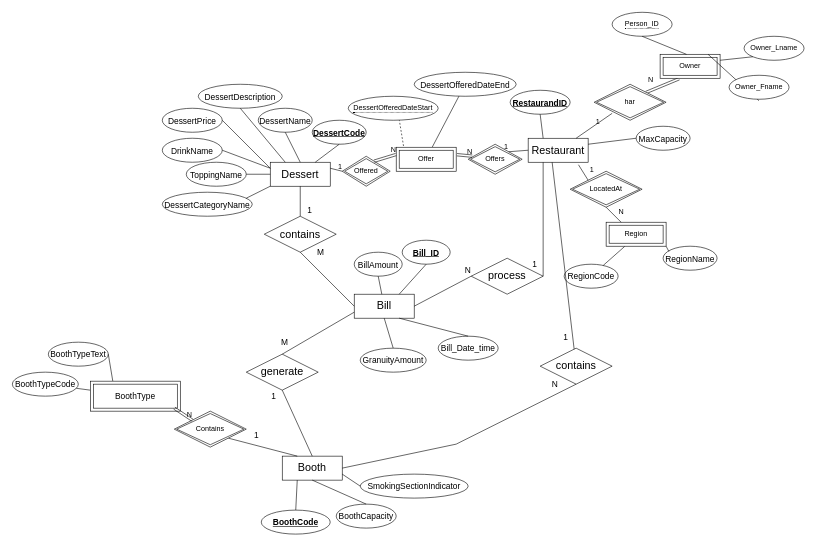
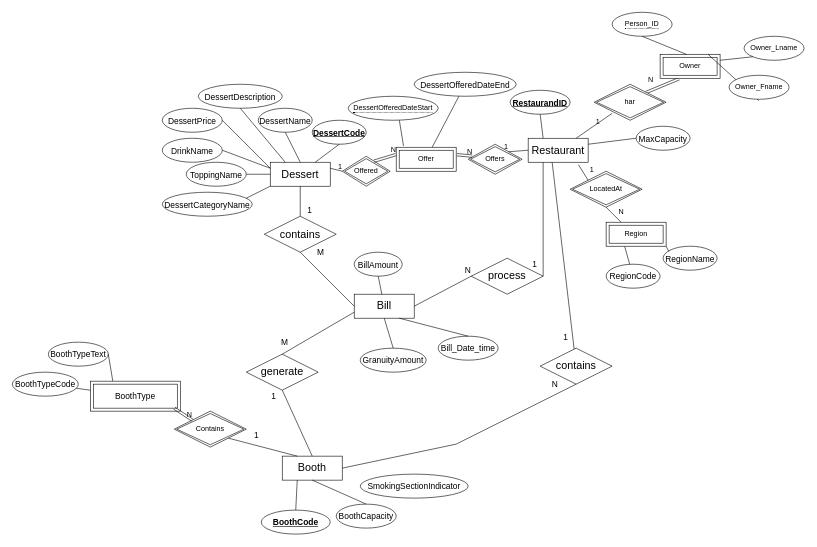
(402, 133) -> (402, 133)
(426, 252) -> none
(591, 276) -> (633, 276)
(413, 279) -> none
(351, 480) -> none
